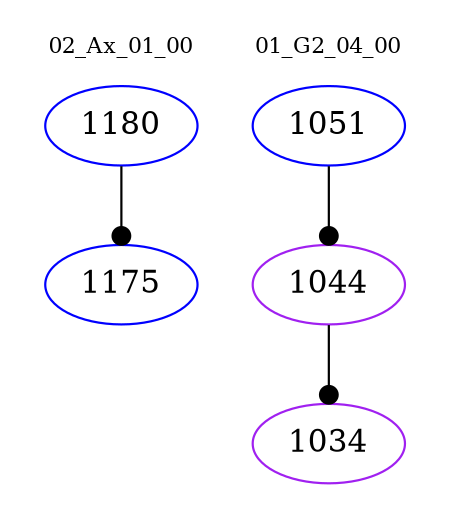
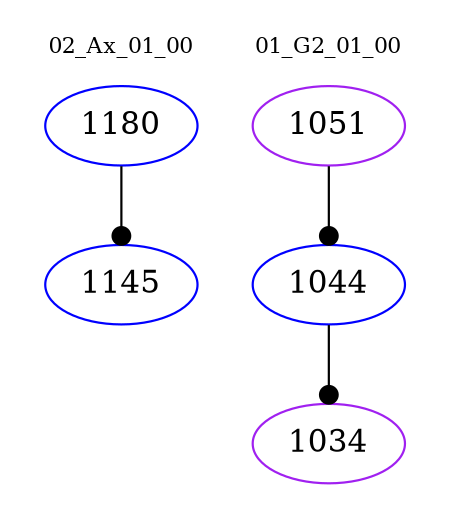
(329, 47) -> (329, 47)
(329, 126) -> (329, 126)
(121, 285) -> (121, 285)
(329, 285) -> (329, 285)
